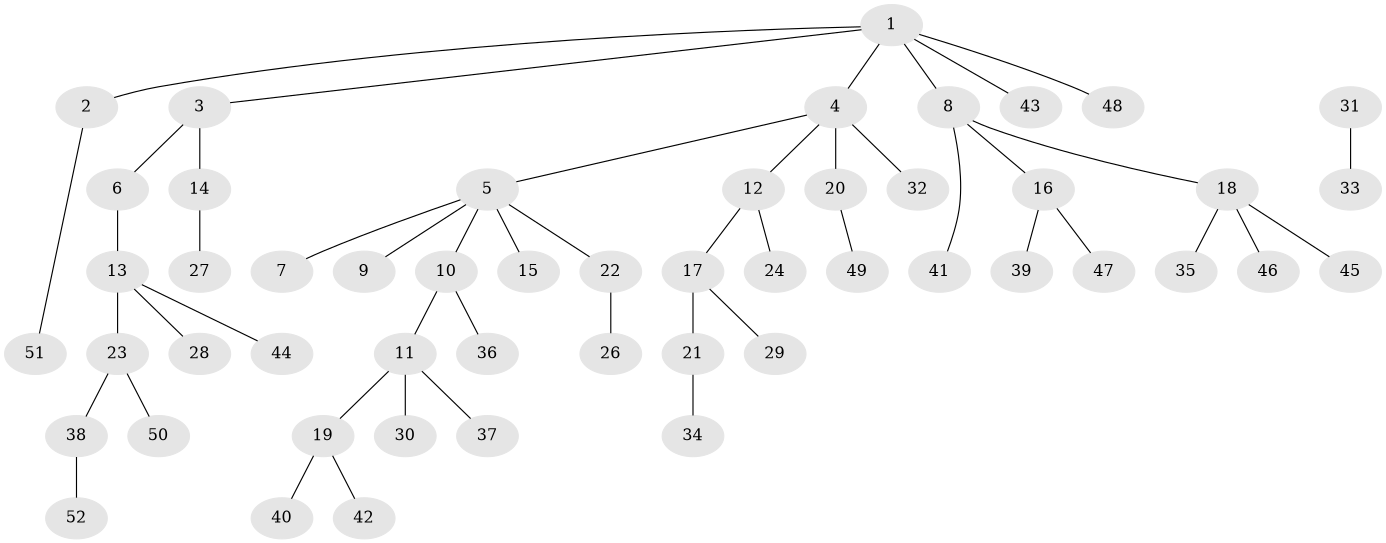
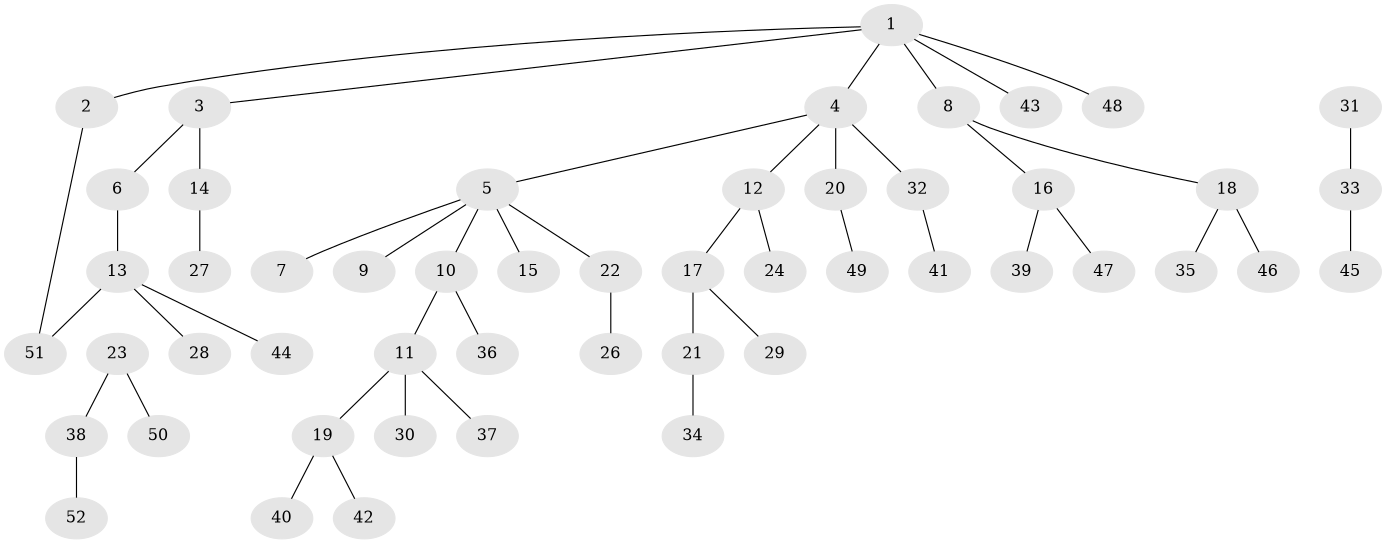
(961, 190) -> (929, 231)
(1289, 231) -> (1351, 231)
(118, 313) -> (77, 313)
